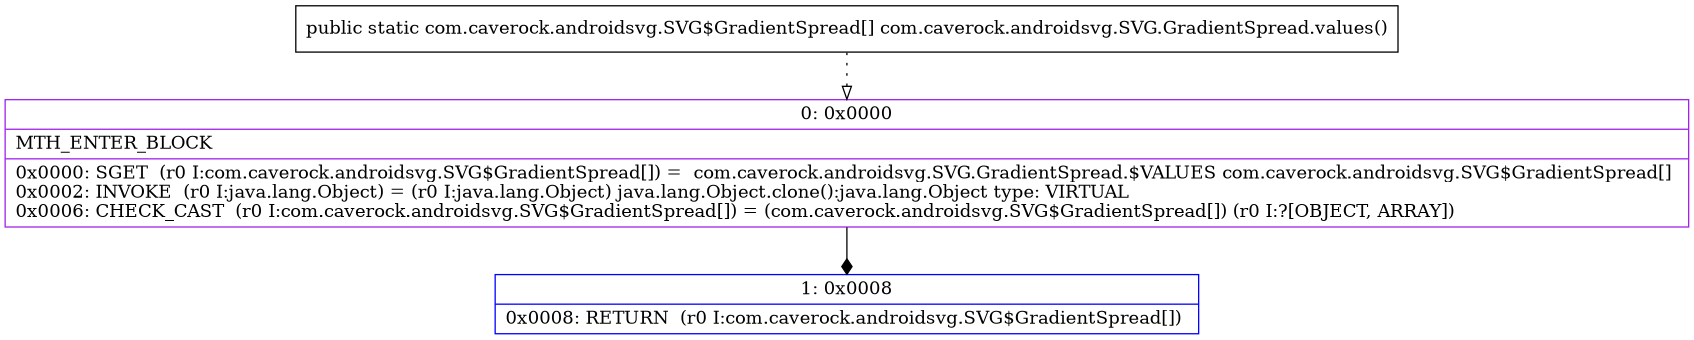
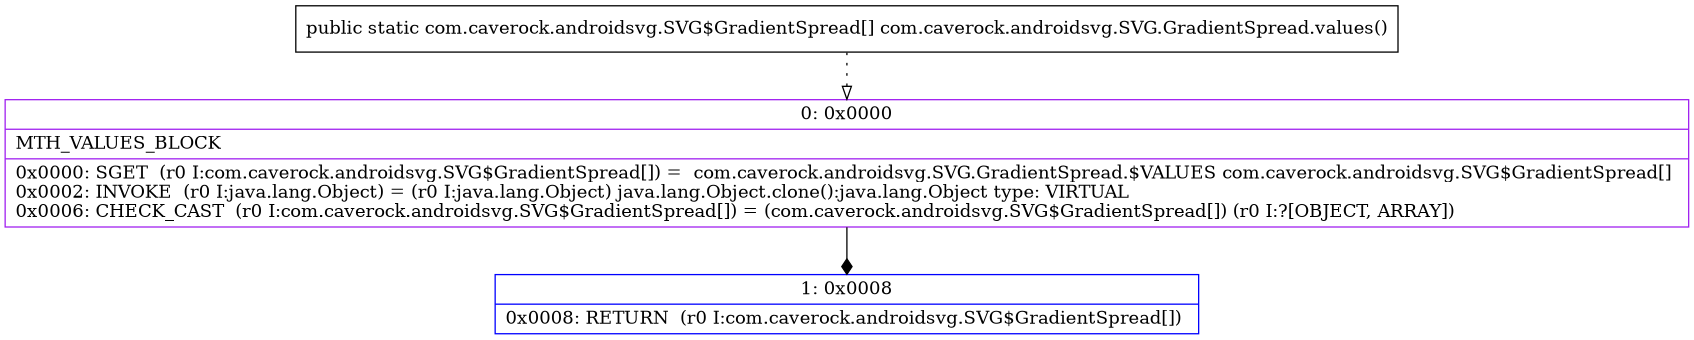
(114, 143) -> (118, 143)
